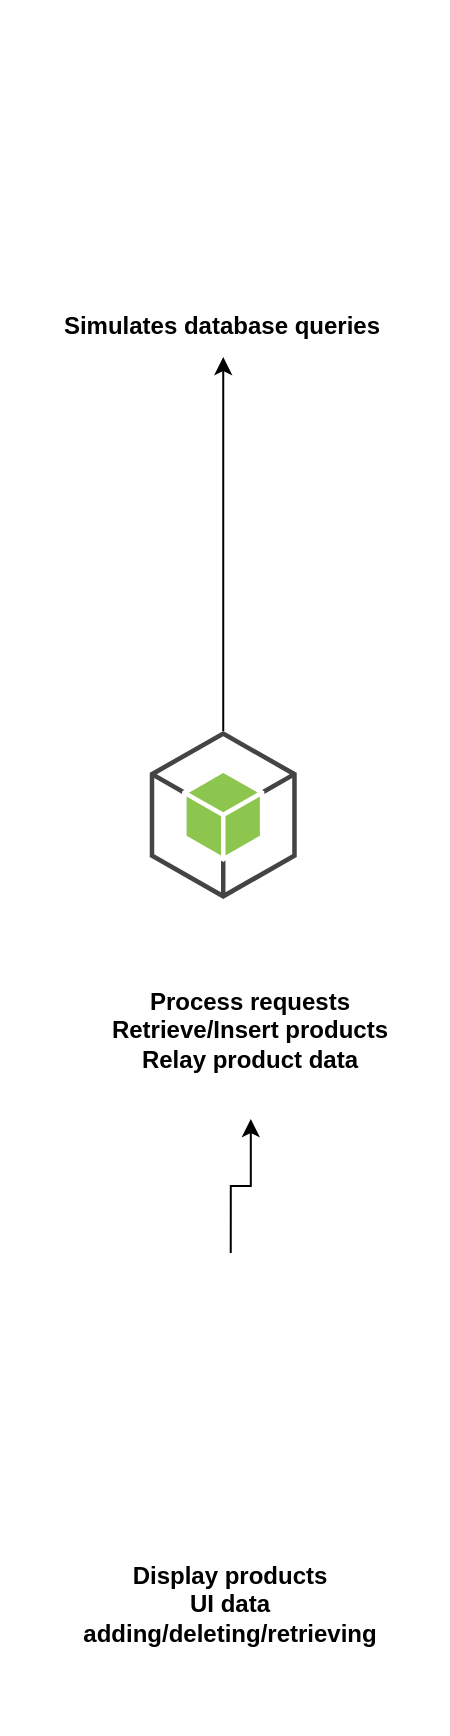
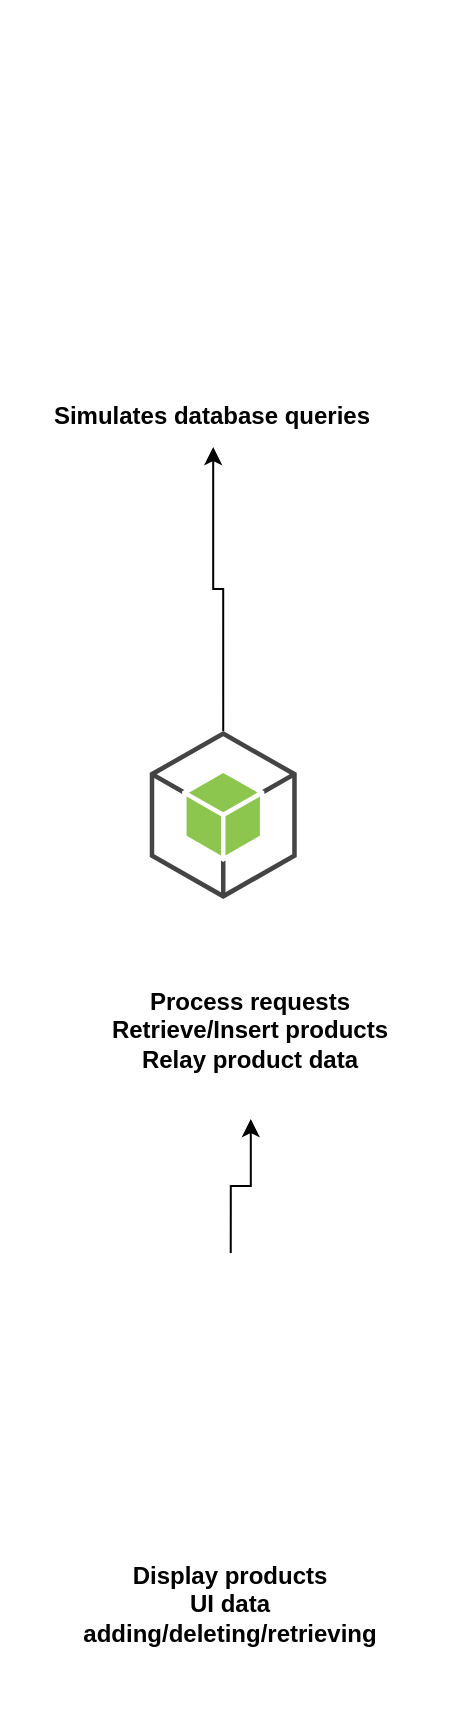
(223, 327) -> (213, 417)
